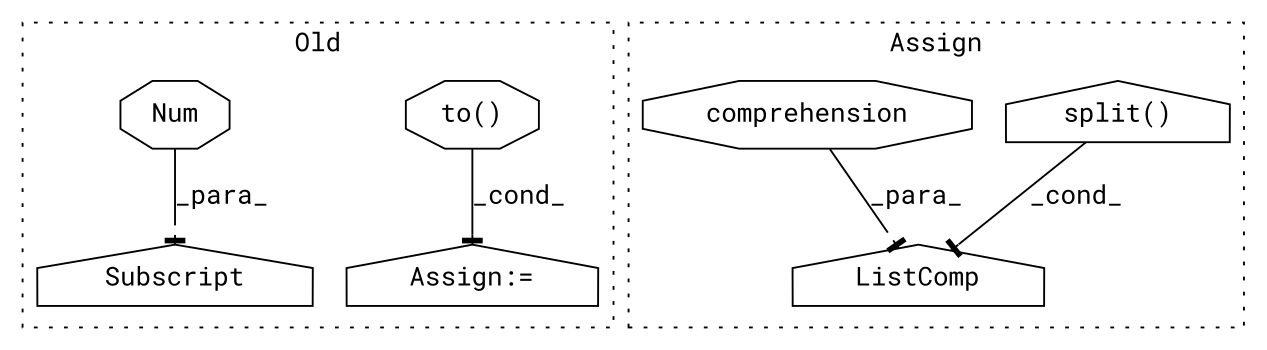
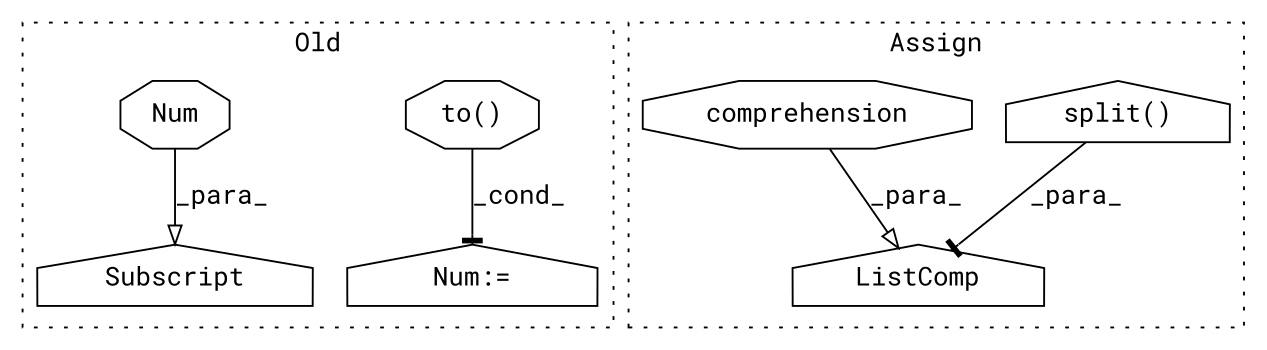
(175, 187) -> (175, 187)
(859, 191) -> (859, 191)
(1076, 197) -> (1076, 197)
(472, 279) -> (472, 279)
